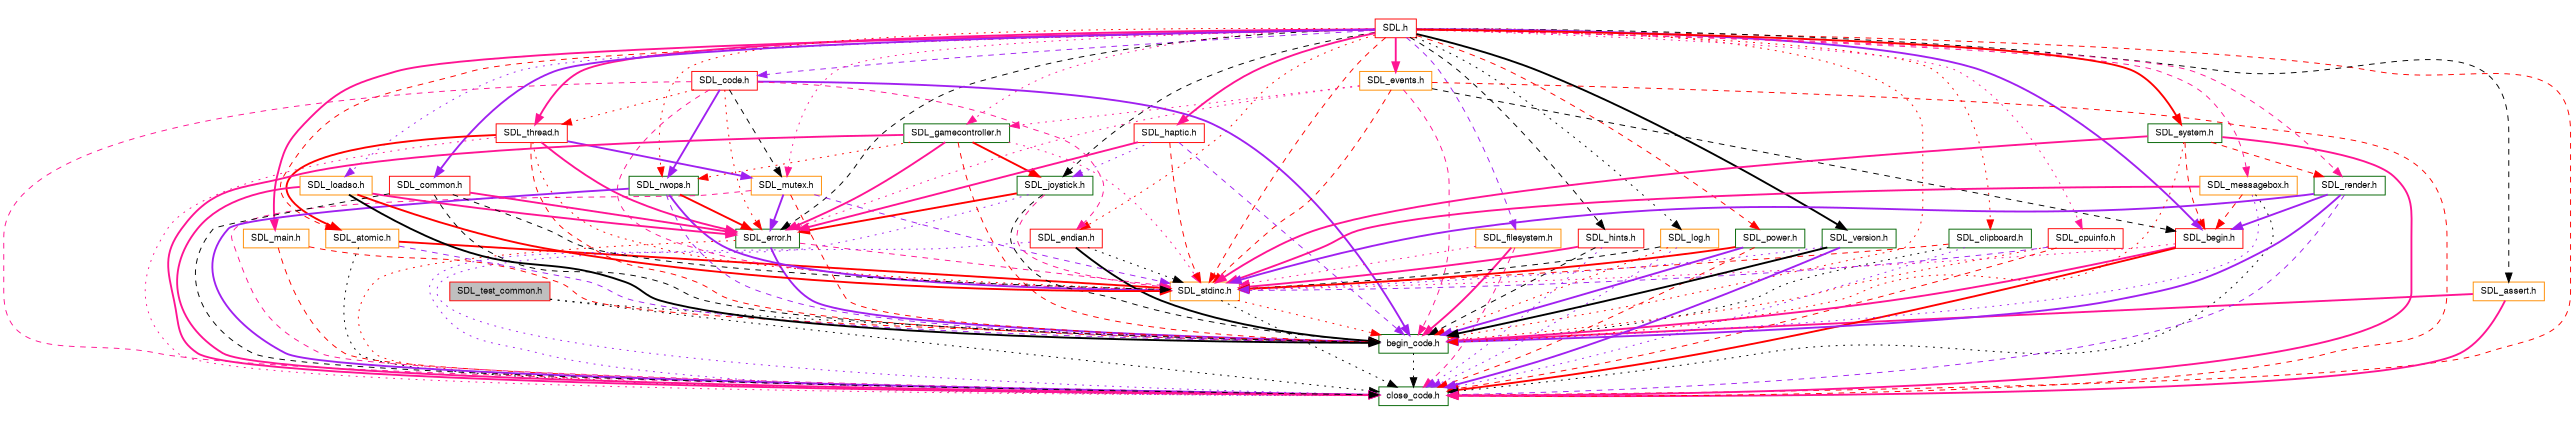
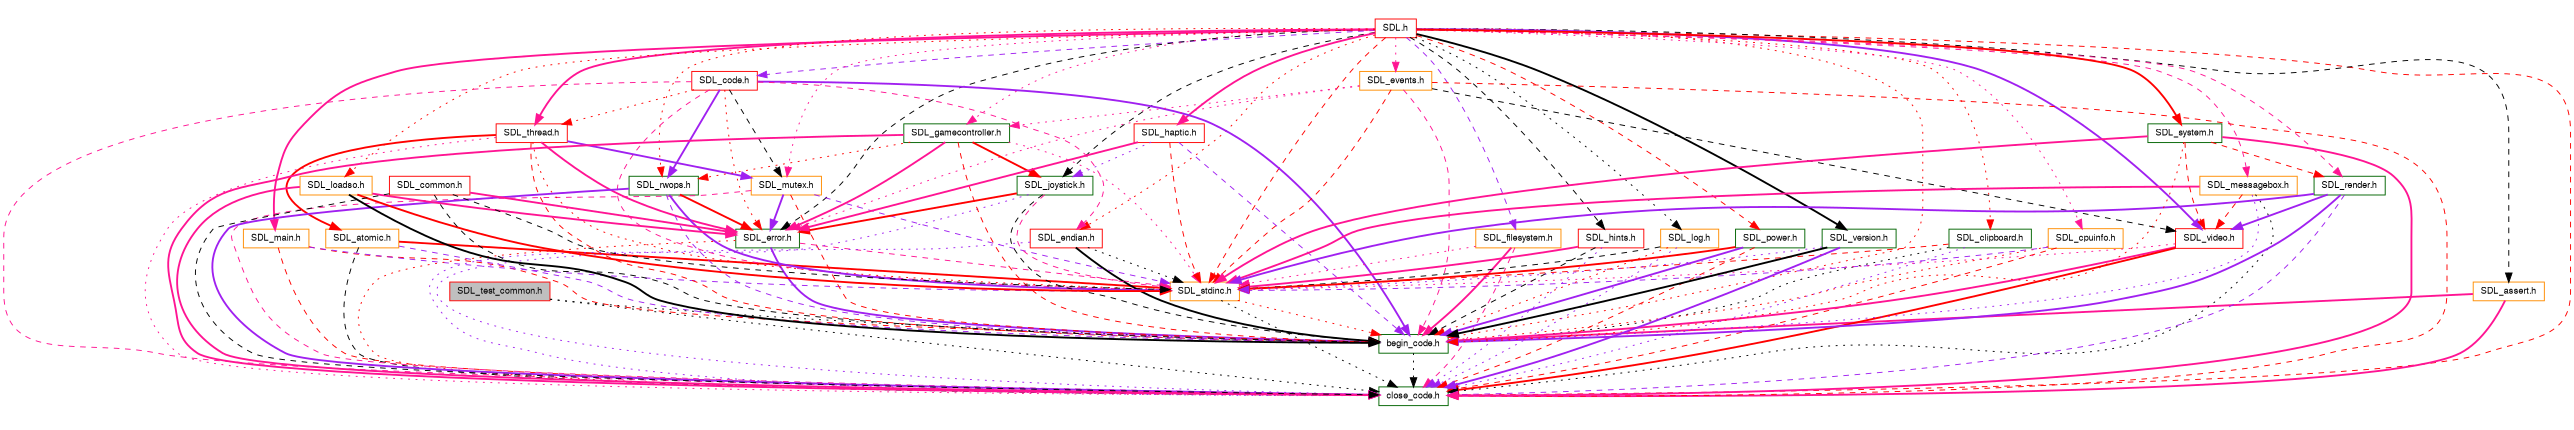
(888, 43) -> none
(849, 45) -> (586, 61)
(1396, 50) -> (1396, 50)
(533, 62) -> none
(2086, 239) -> (2086, 239)
(2209, 239) -> (2209, 239)
none -> (713, 281)
(807, 388) -> (807, 388)
